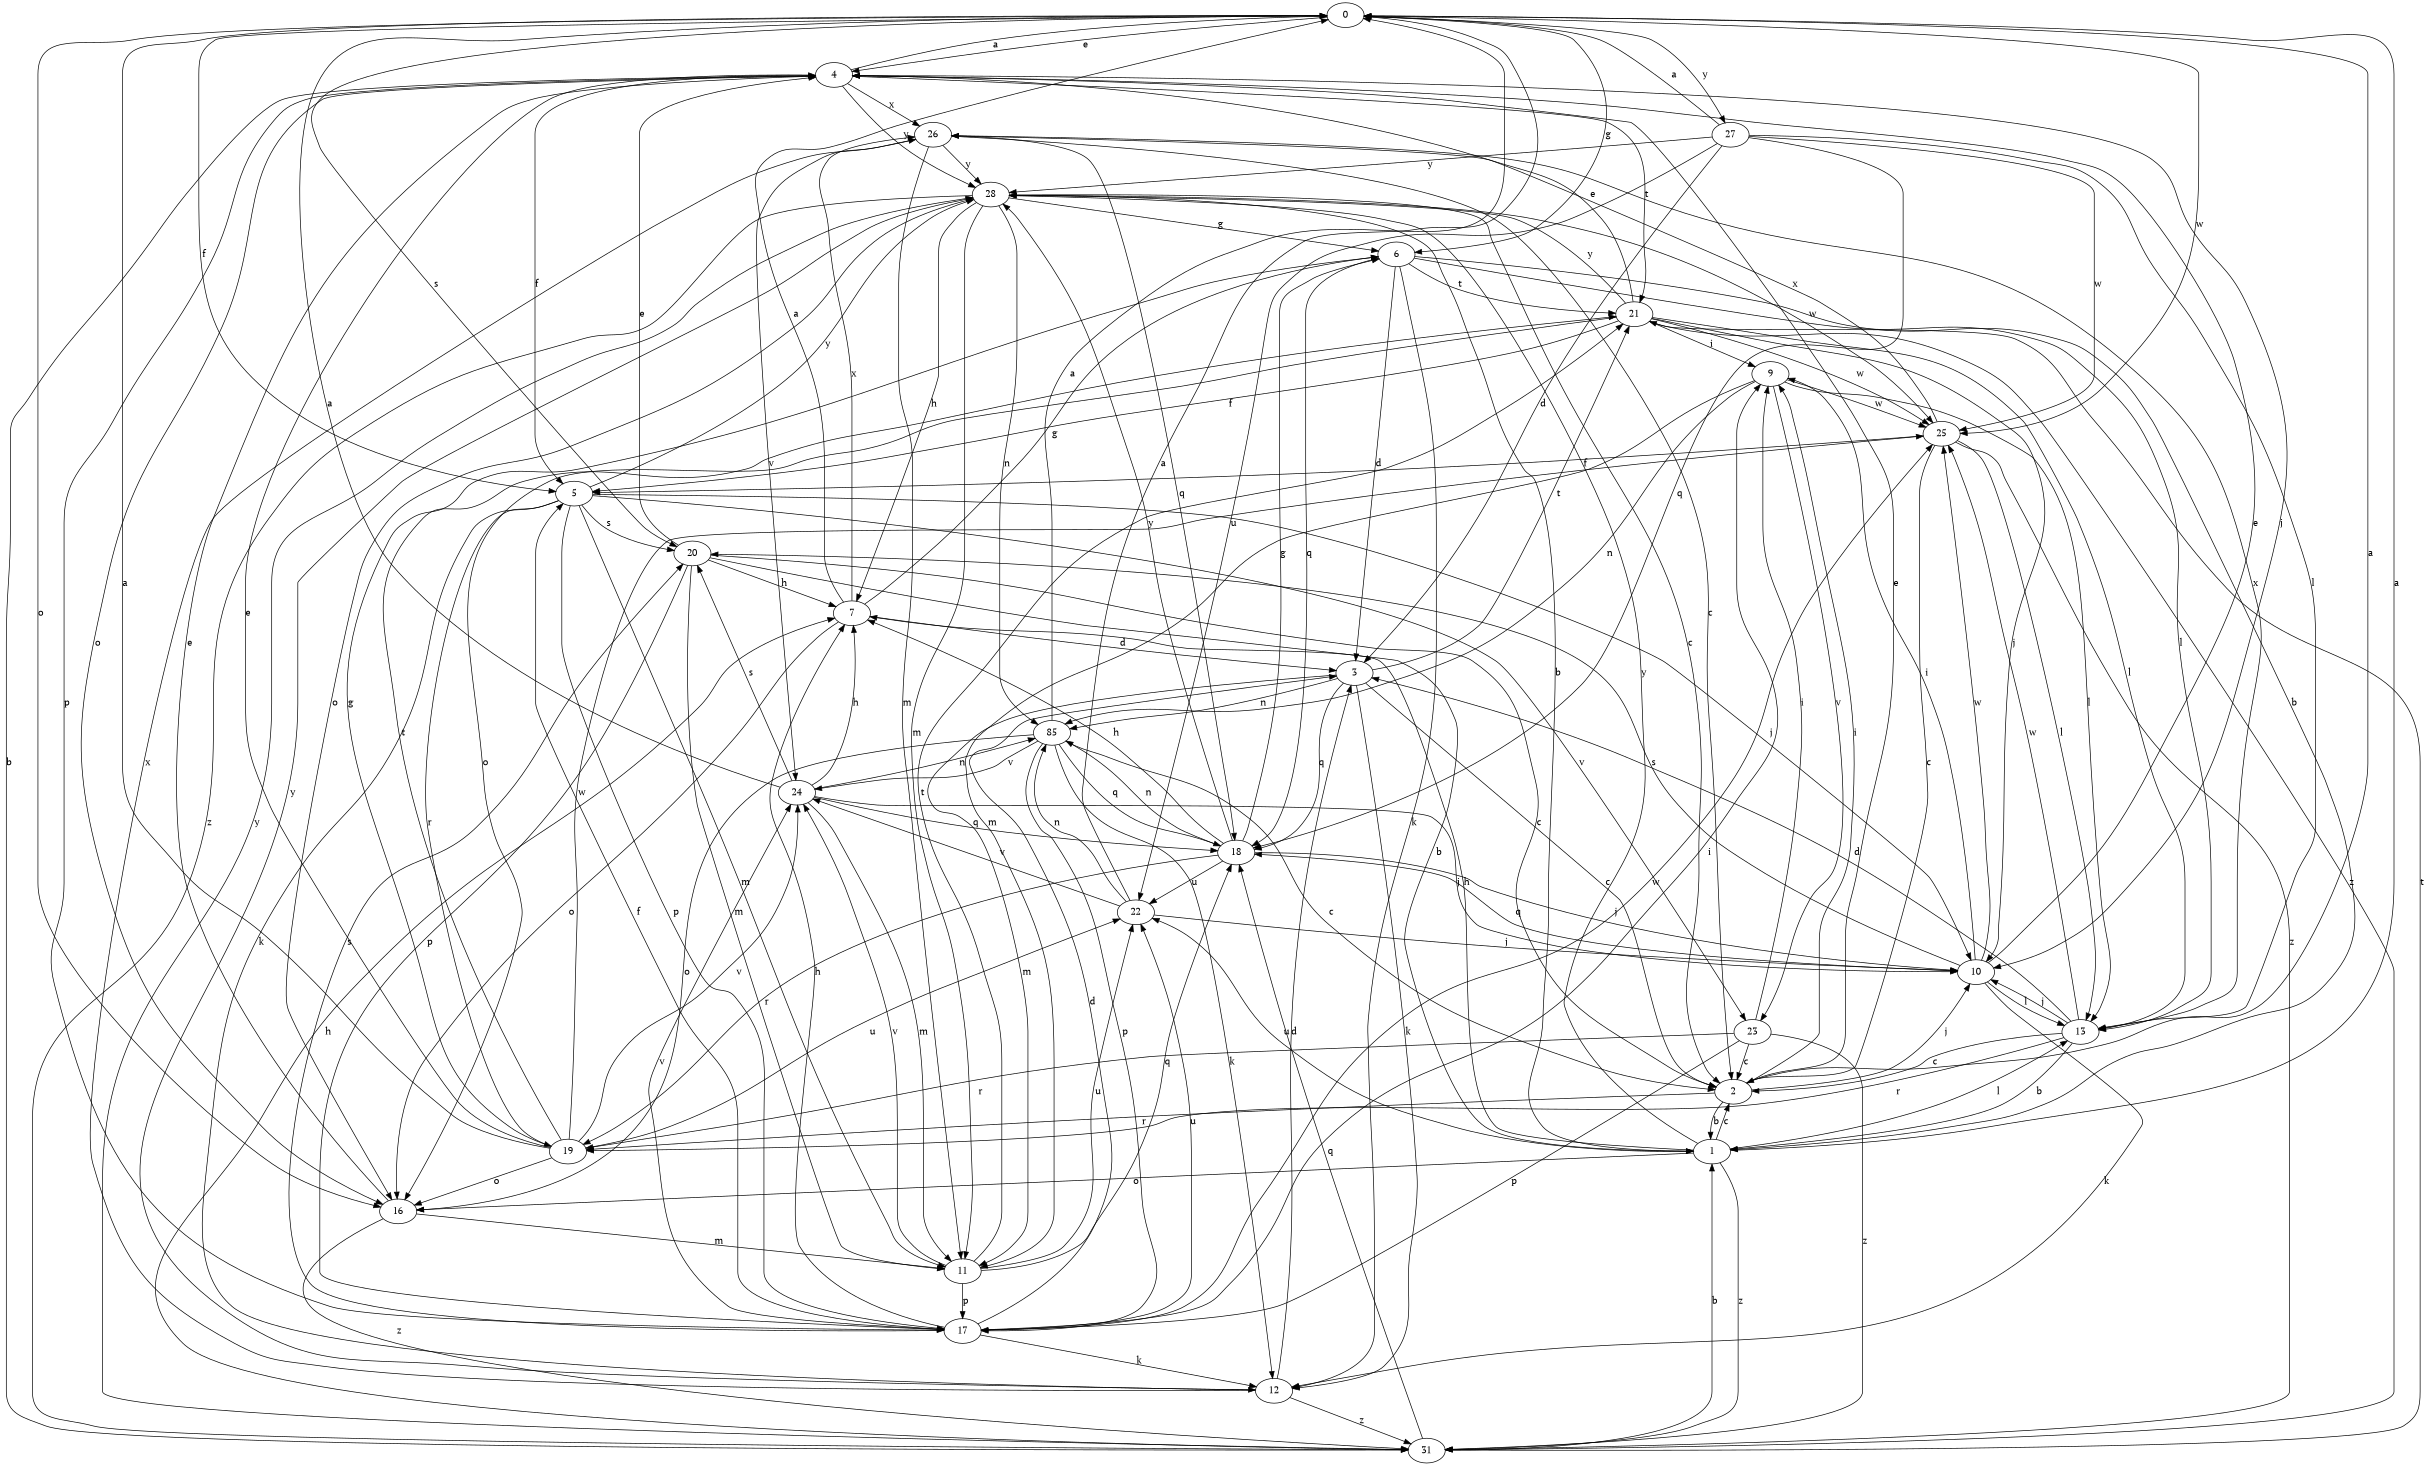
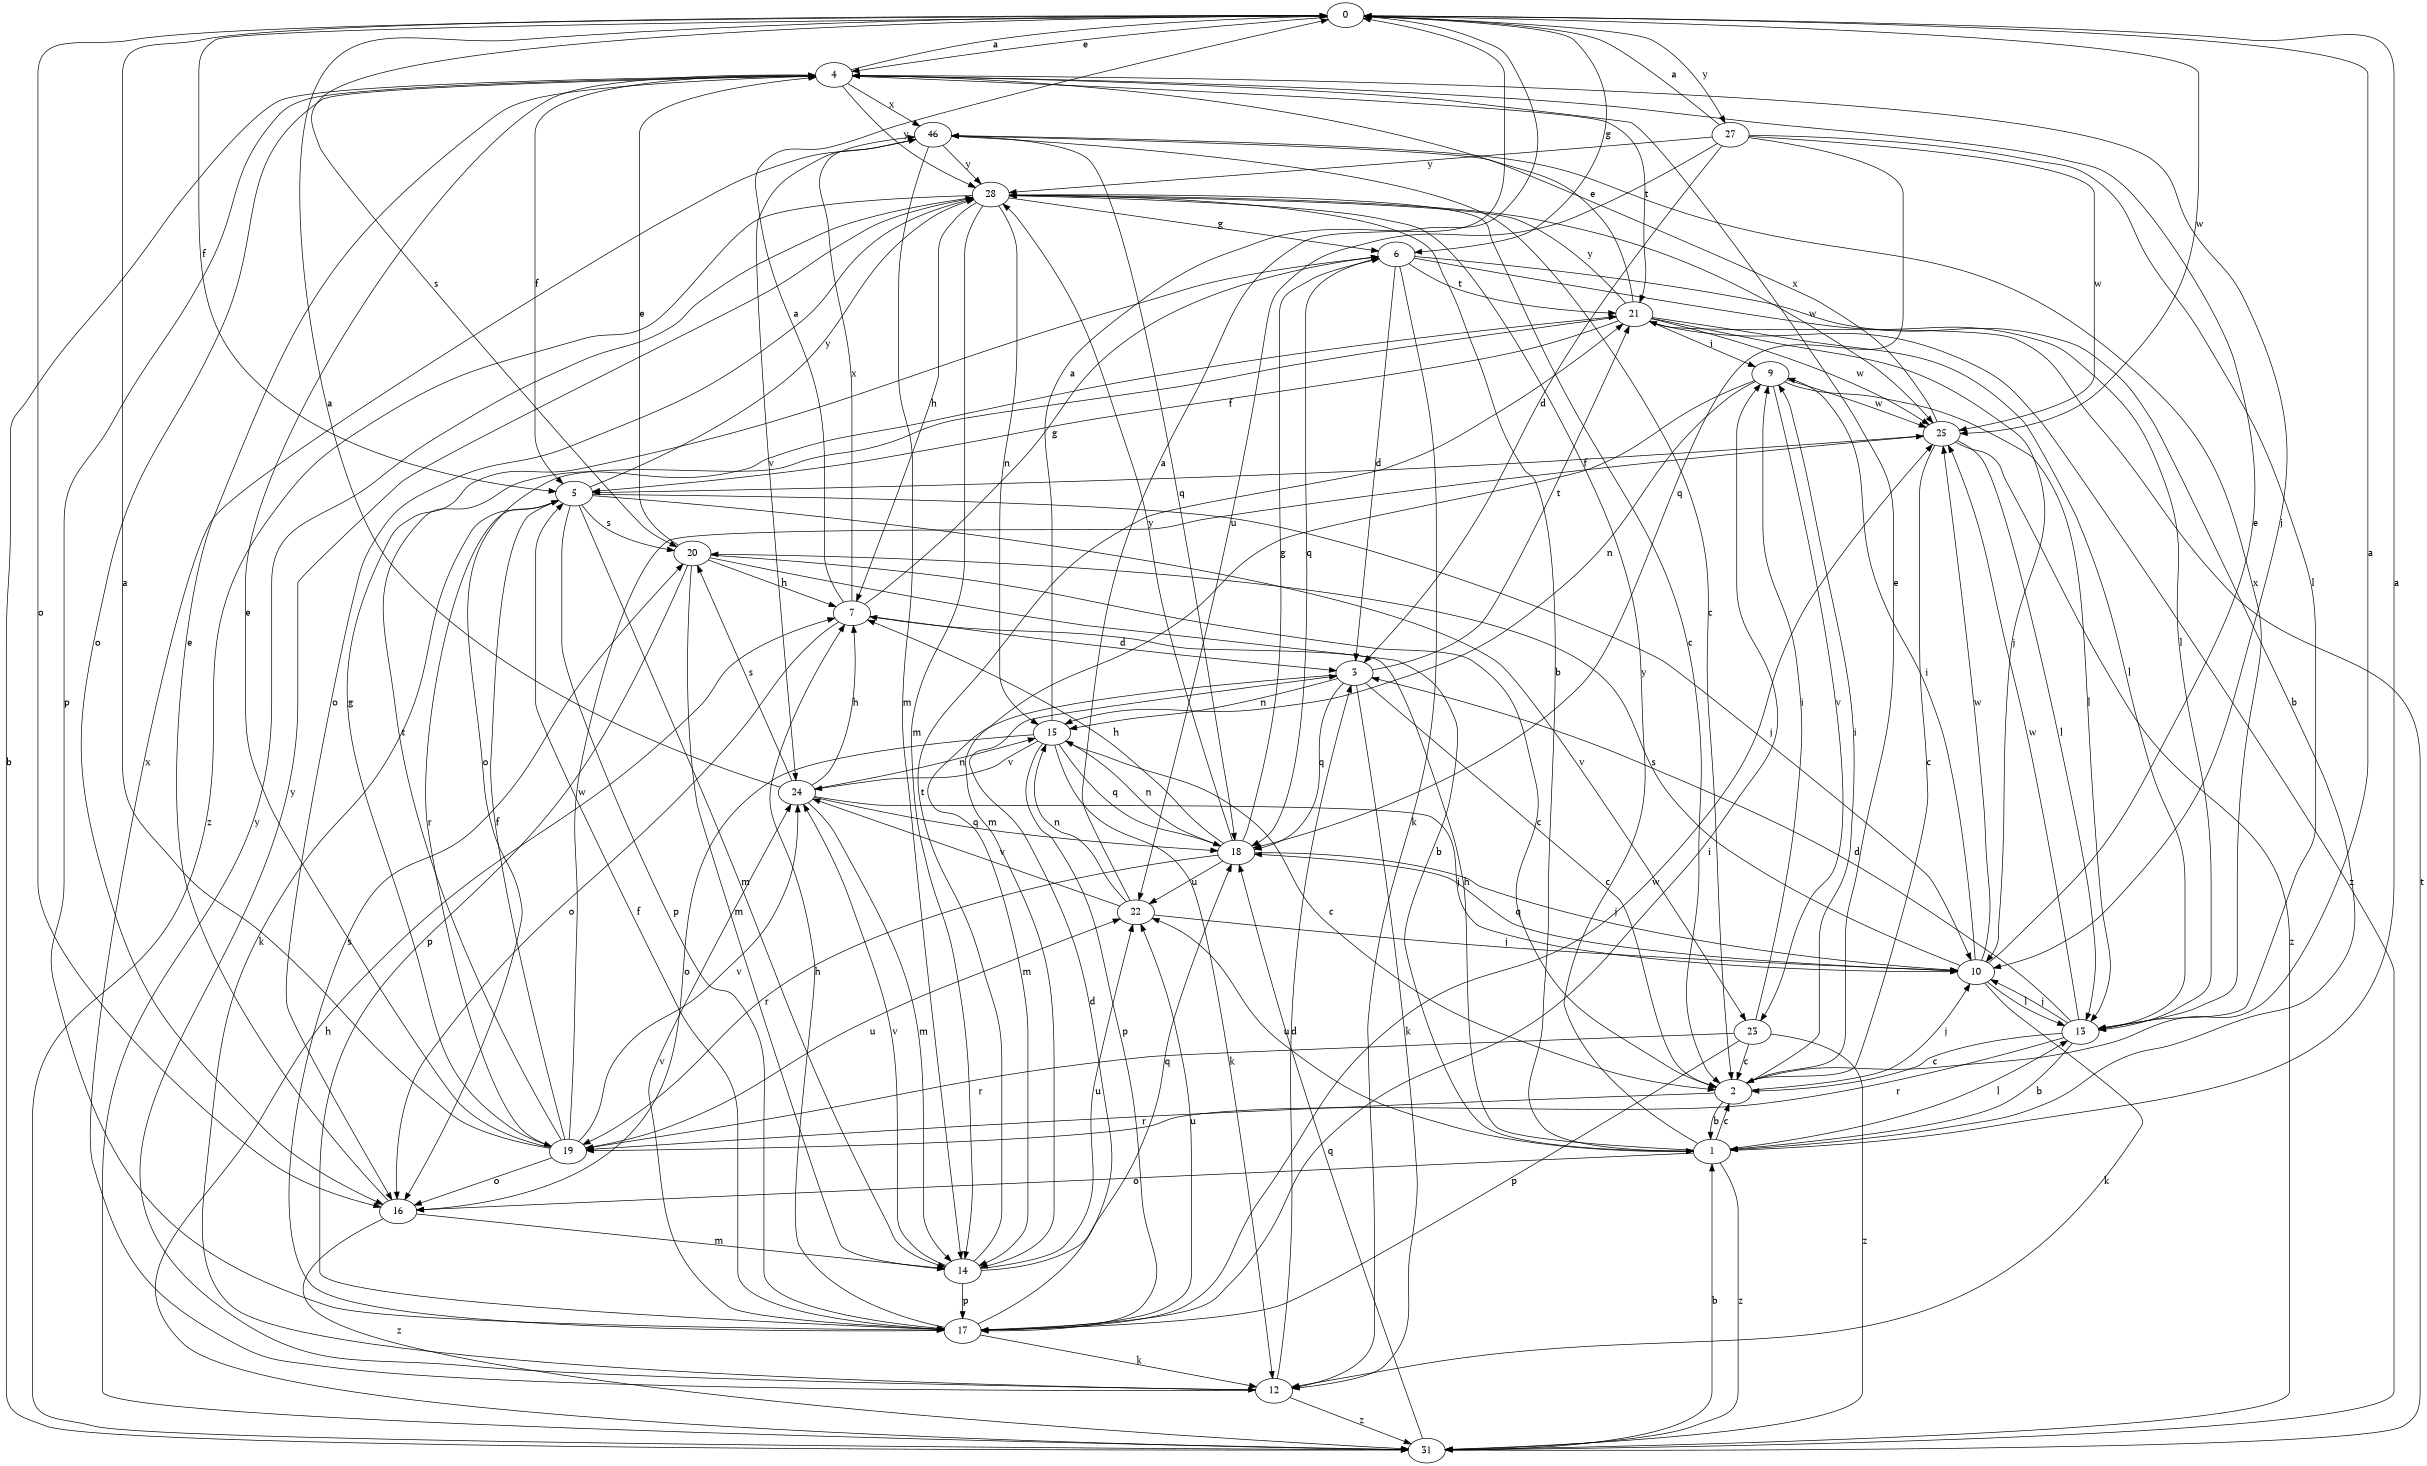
(933, 135) -> (933, 135)
(1052, 733) -> (1052, 733)
none -> (495, 815)
(963, 1271) -> (963, 1271)
